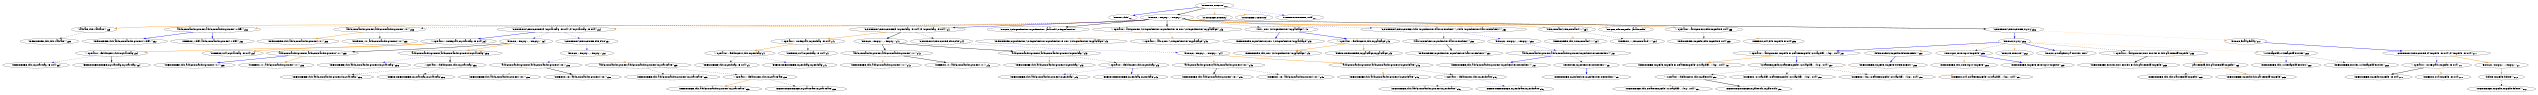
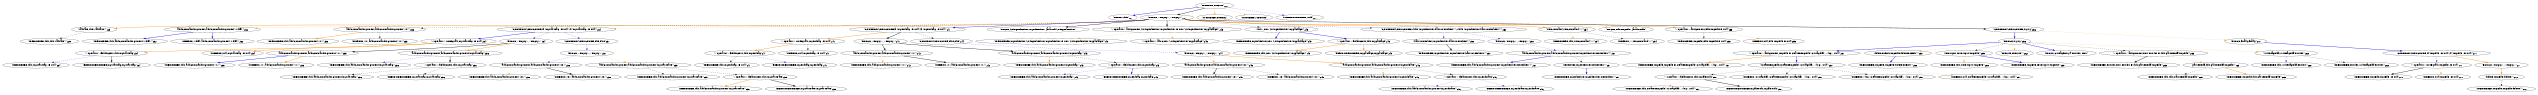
(1306, 29) -> (1306, 29)
(782, 83) -> (782, 83)
